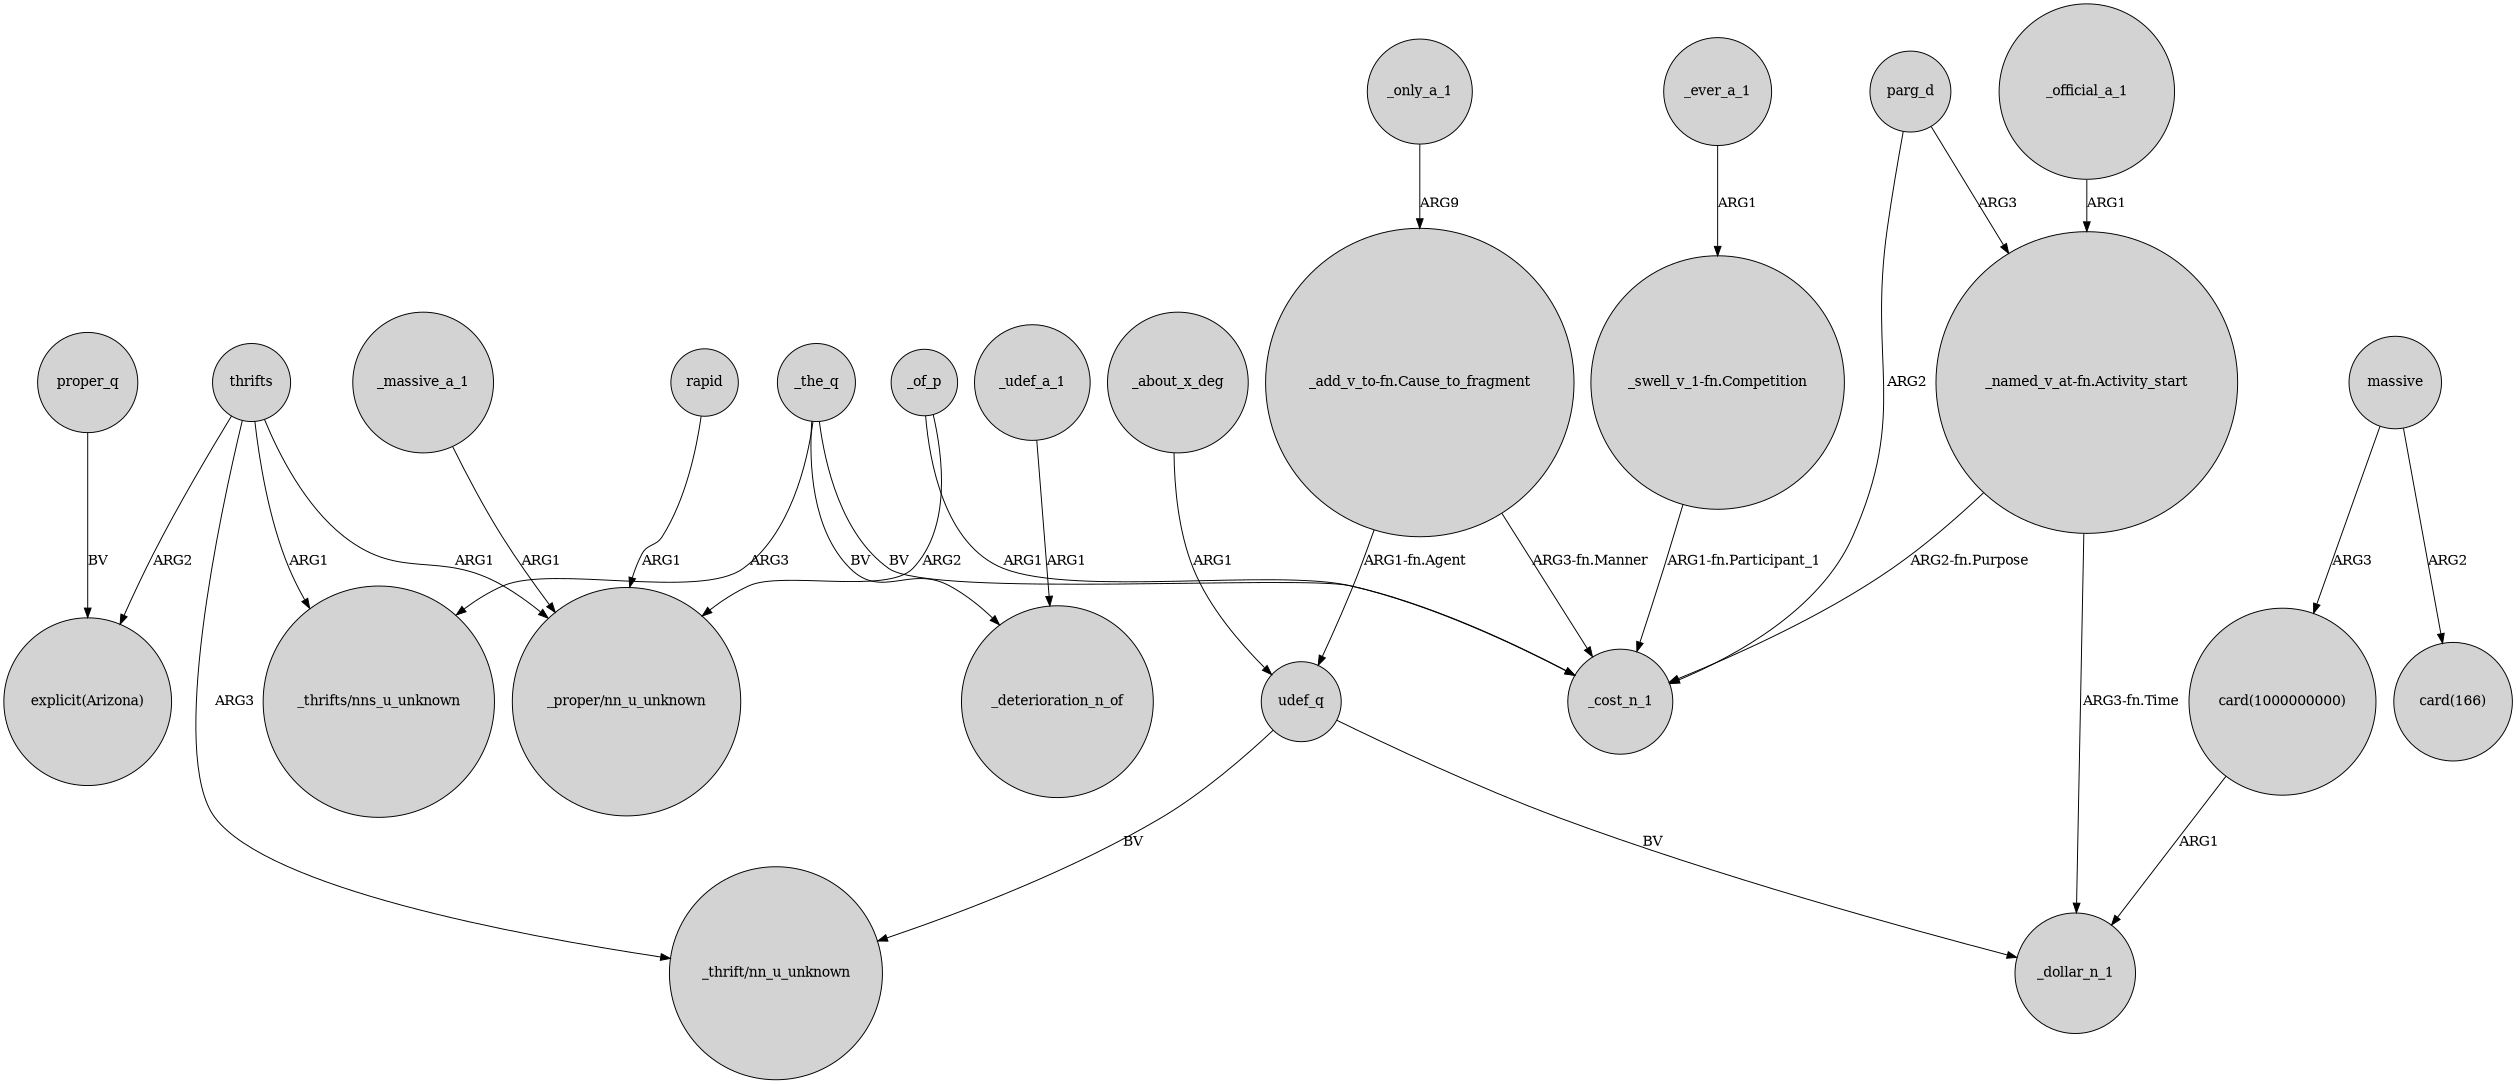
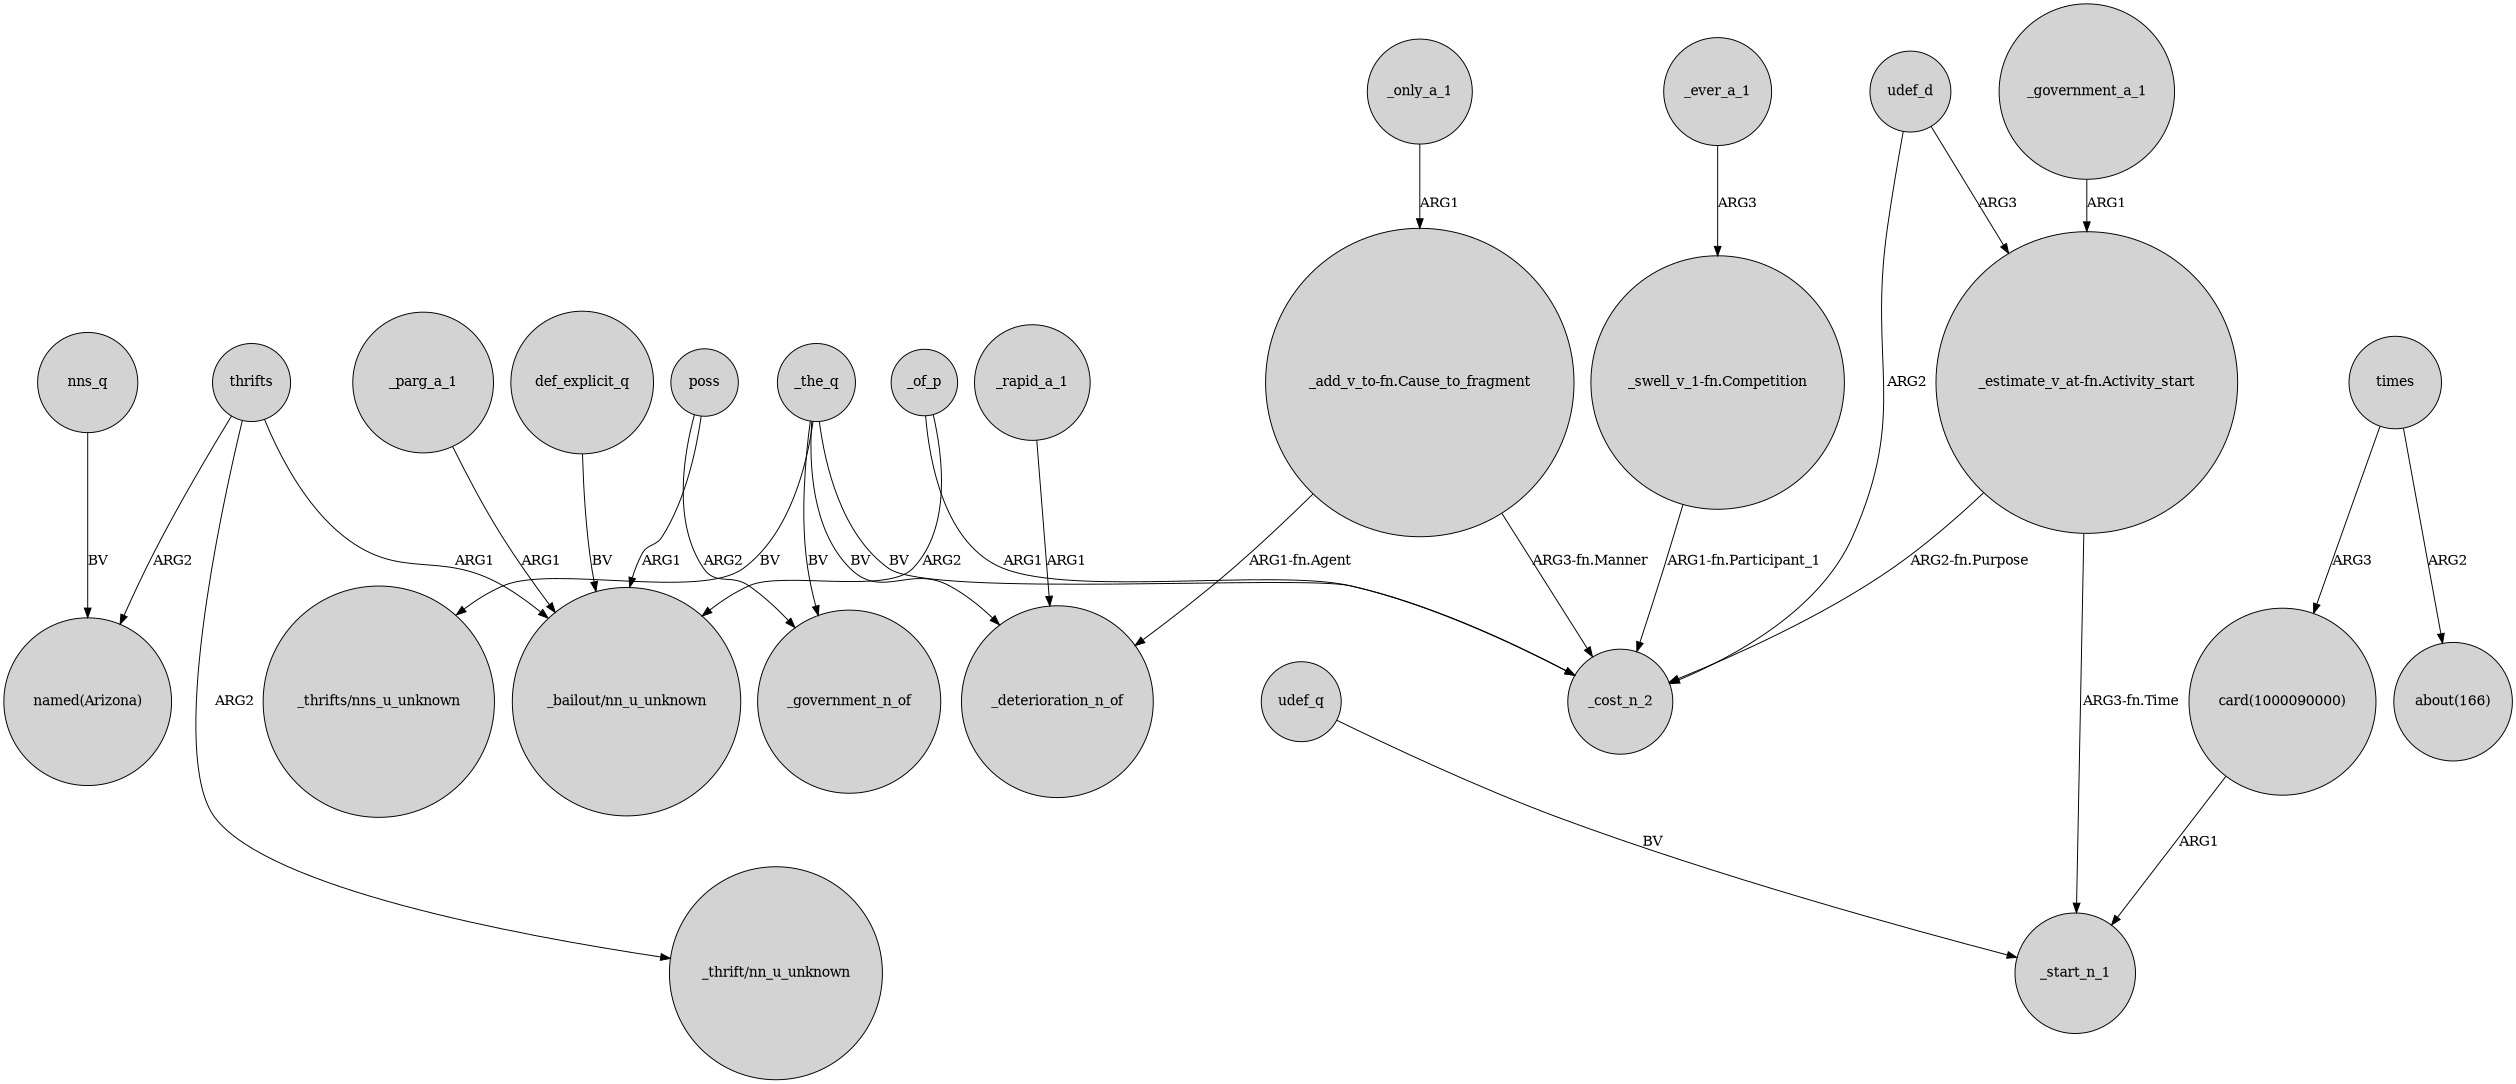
(1910, 92) -> (1910, 92)
(2087, 92) -> (2087, 92)
(1440, 204) -> (1440, 204)
(1737, 204) -> (1737, 204)
(88, 383) -> (88, 383)
(423, 383) -> (423, 383)
none -> (582, 383)
(705, 383) -> (705, 383)
(1032, 383) -> (1032, 383)
(1178, 383) -> none
(2087, 383) -> (2087, 383)
(2395, 383) -> (2395, 383)
(271, 513) -> none
(770, 561) -> (770, 561)
(1350, 594) -> (1231, 570)
(88, 702) -> (88, 702)
(235, 702) -> (235, 702)
(627, 702) -> (627, 702)
none -> (849, 702)
(1620, 702) -> (1620, 702)
(2282, 702) -> (2282, 702)
(2453, 702) -> (2453, 702)
(1092, 855) -> none
(2075, 973) -> (2075, 973)
